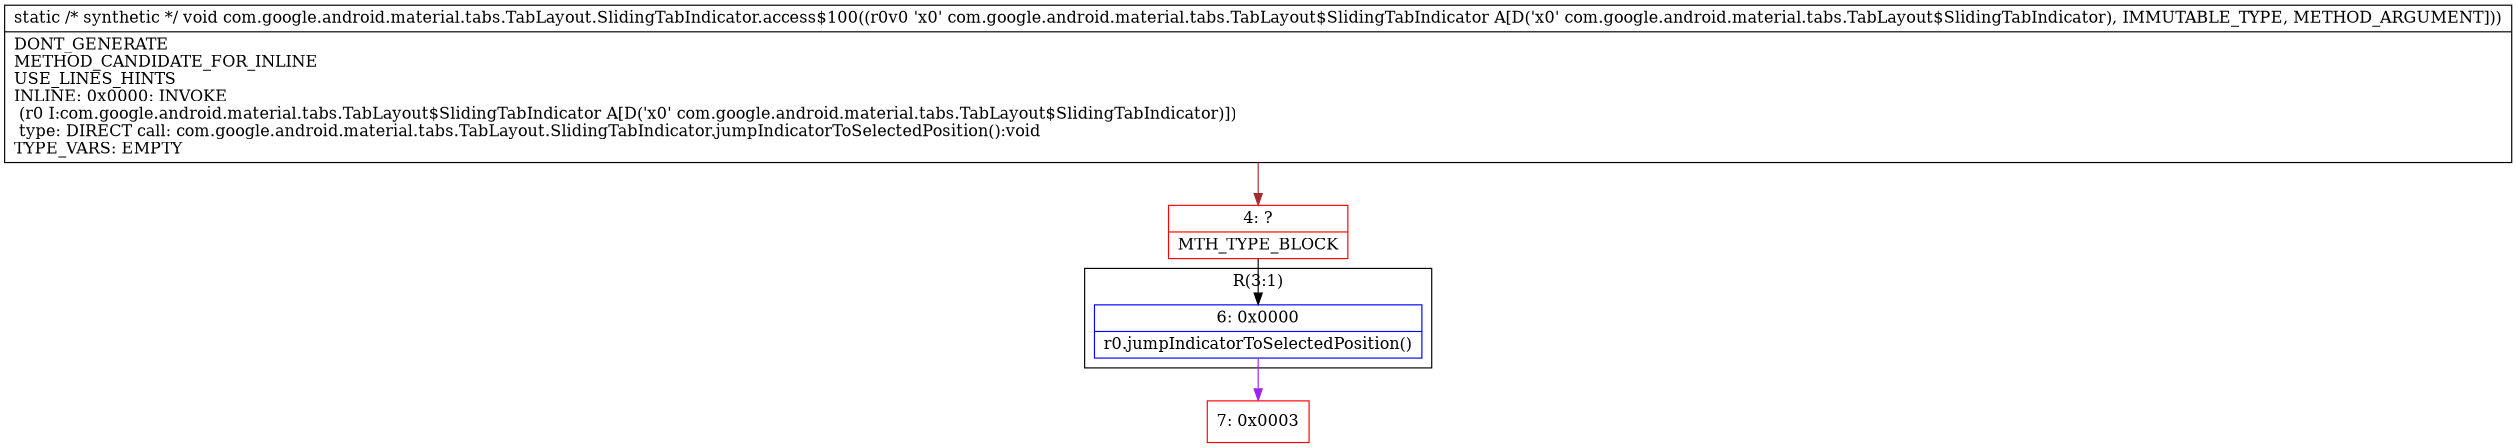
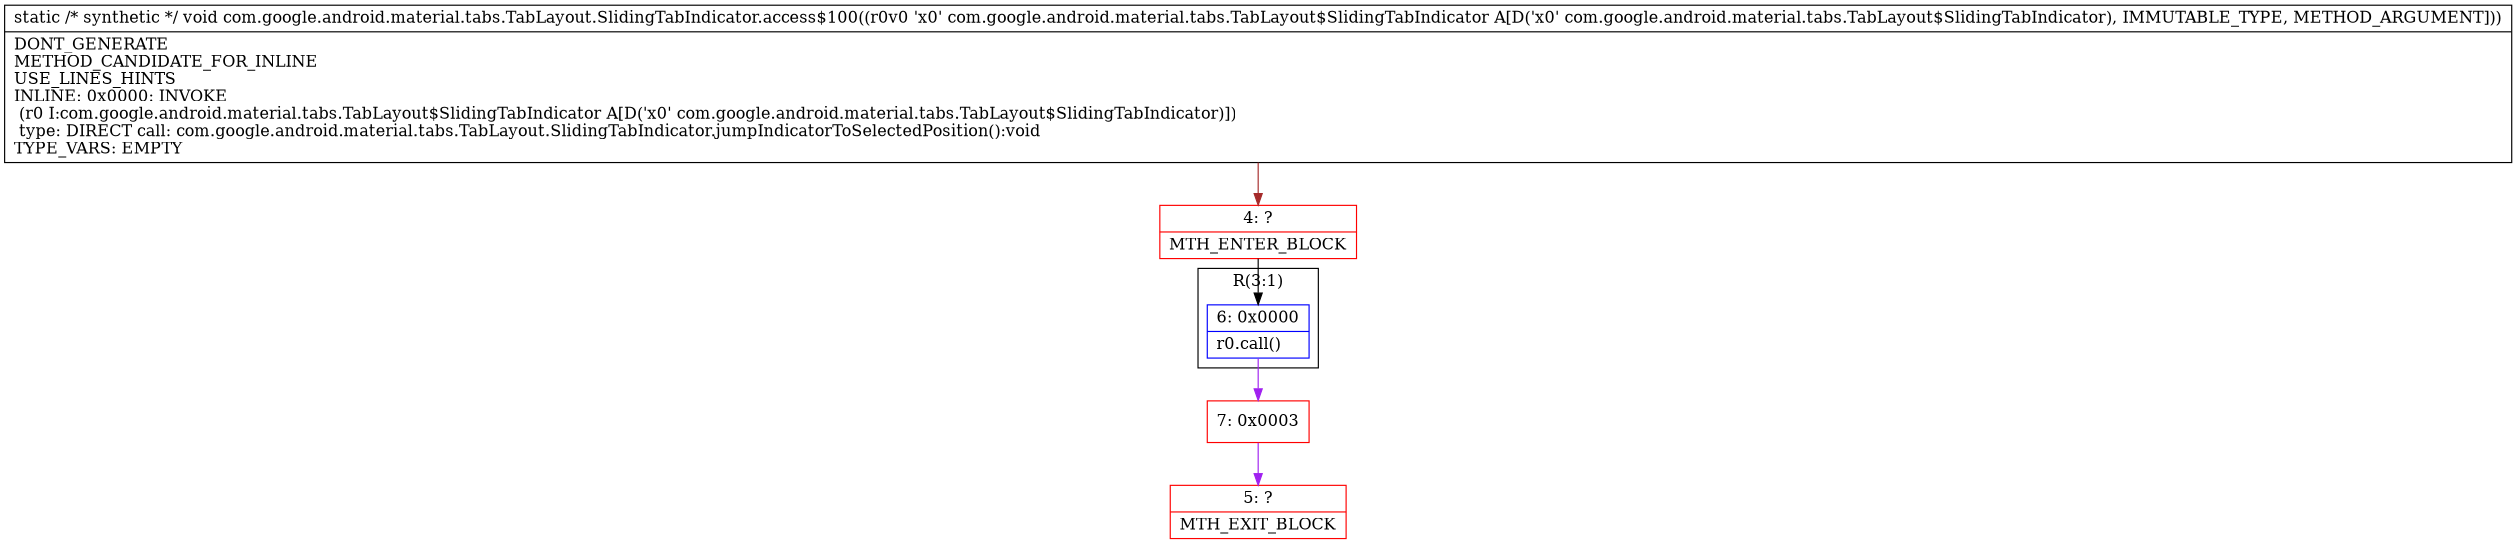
(1258, 245) -> (1258, 245)
(1258, 344) -> (1249, 344)
none -> (1258, 512)
